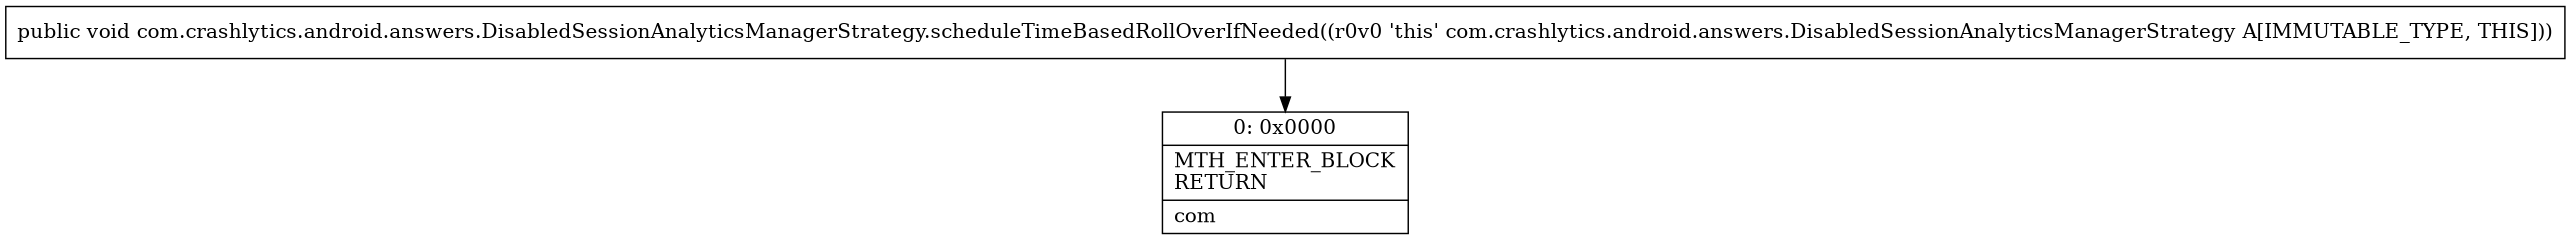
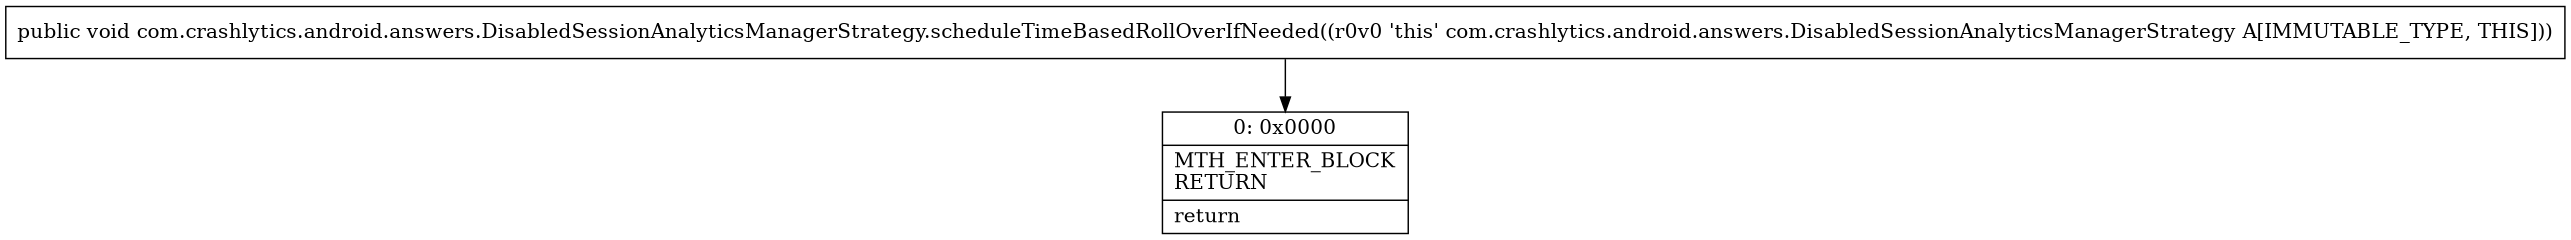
(1196, 216) -> (1207, 216)
